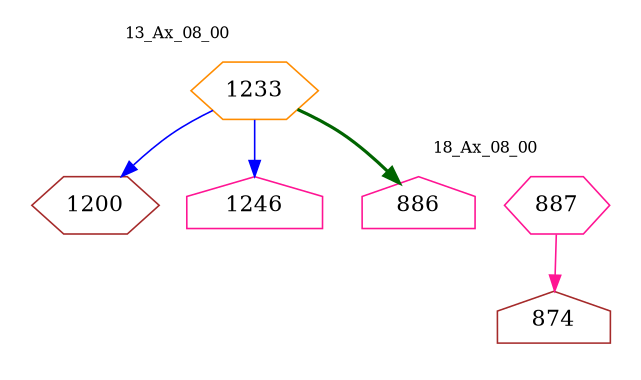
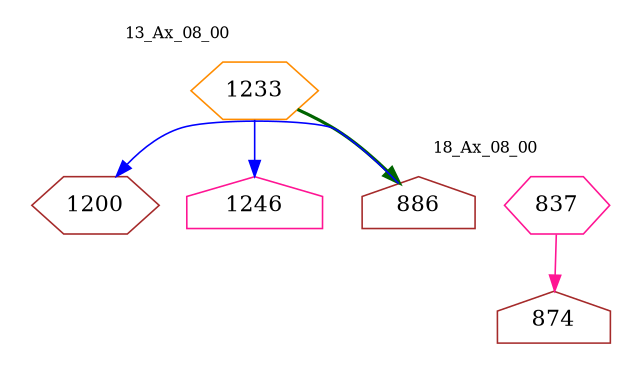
(171, 134) -> (267, 121)
(419, 205) -> (419, 205)
(557, 205) -> (557, 205)
